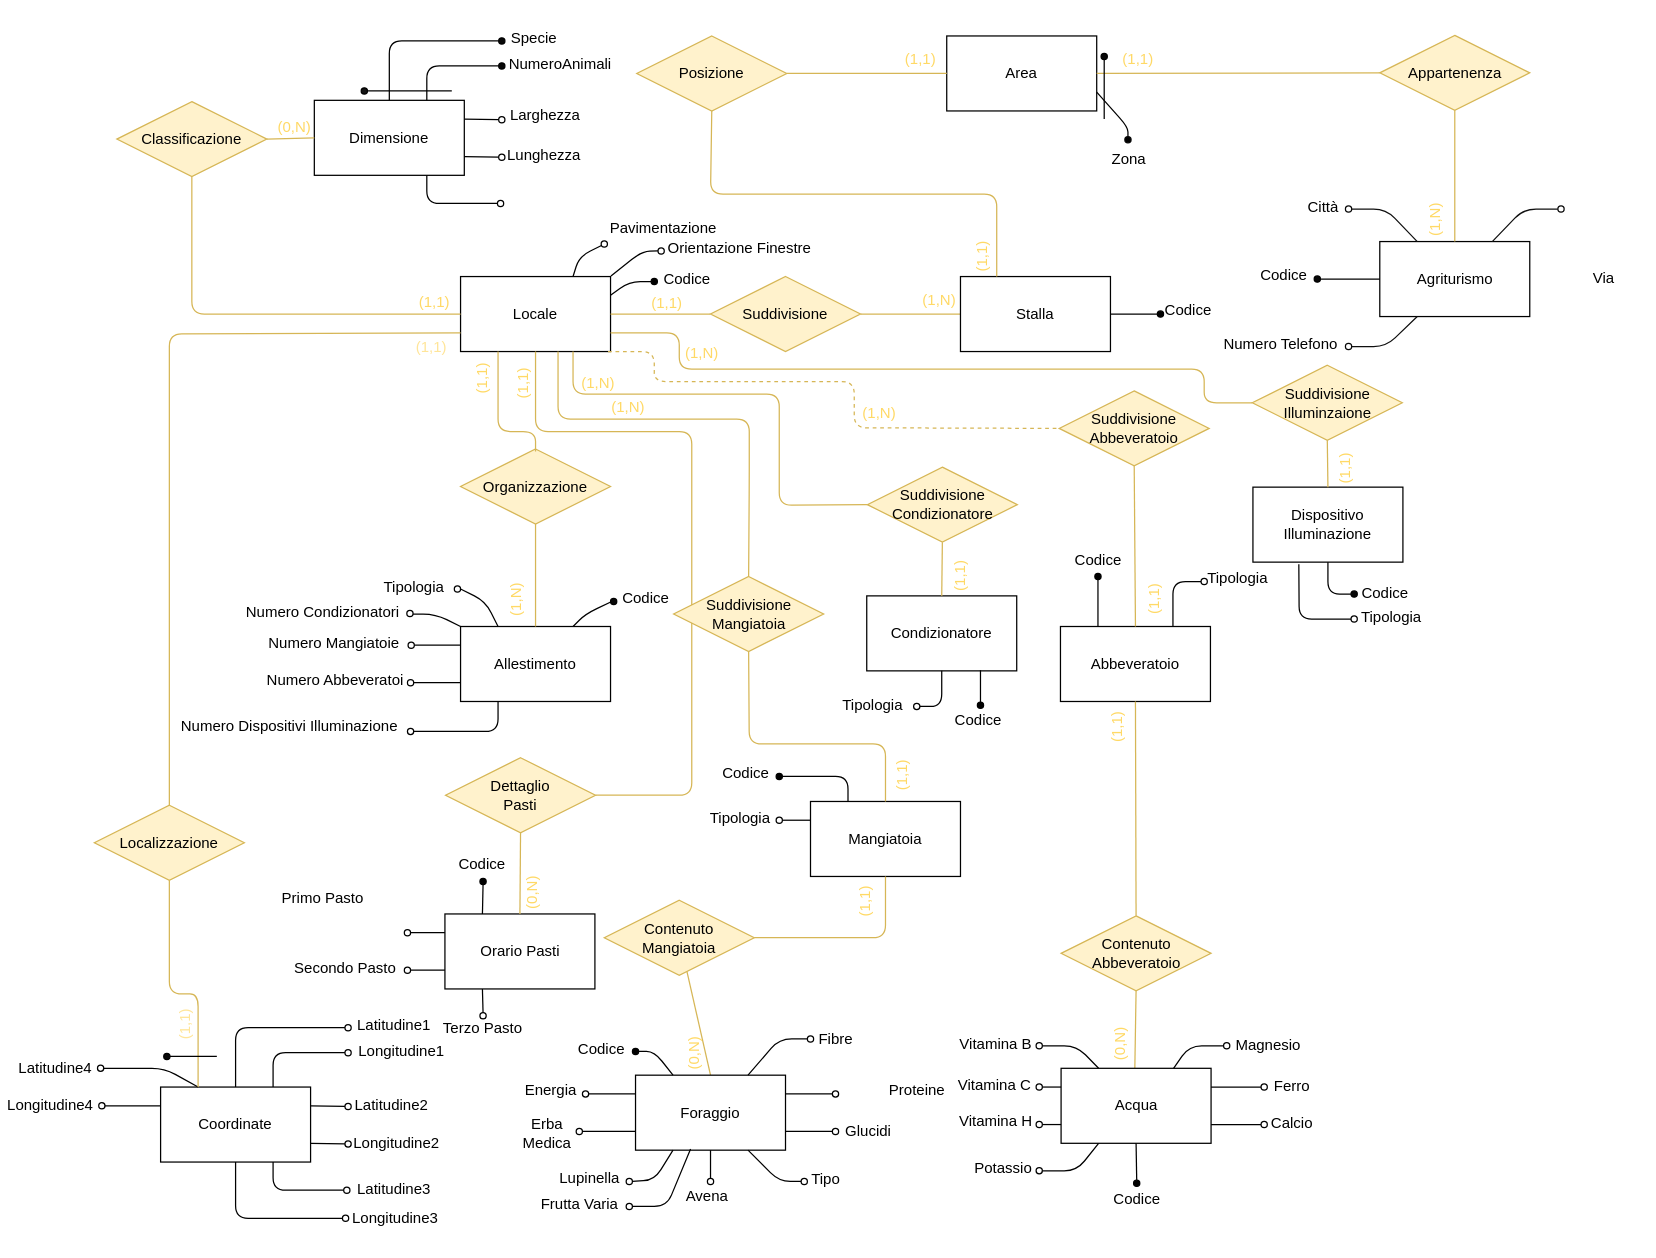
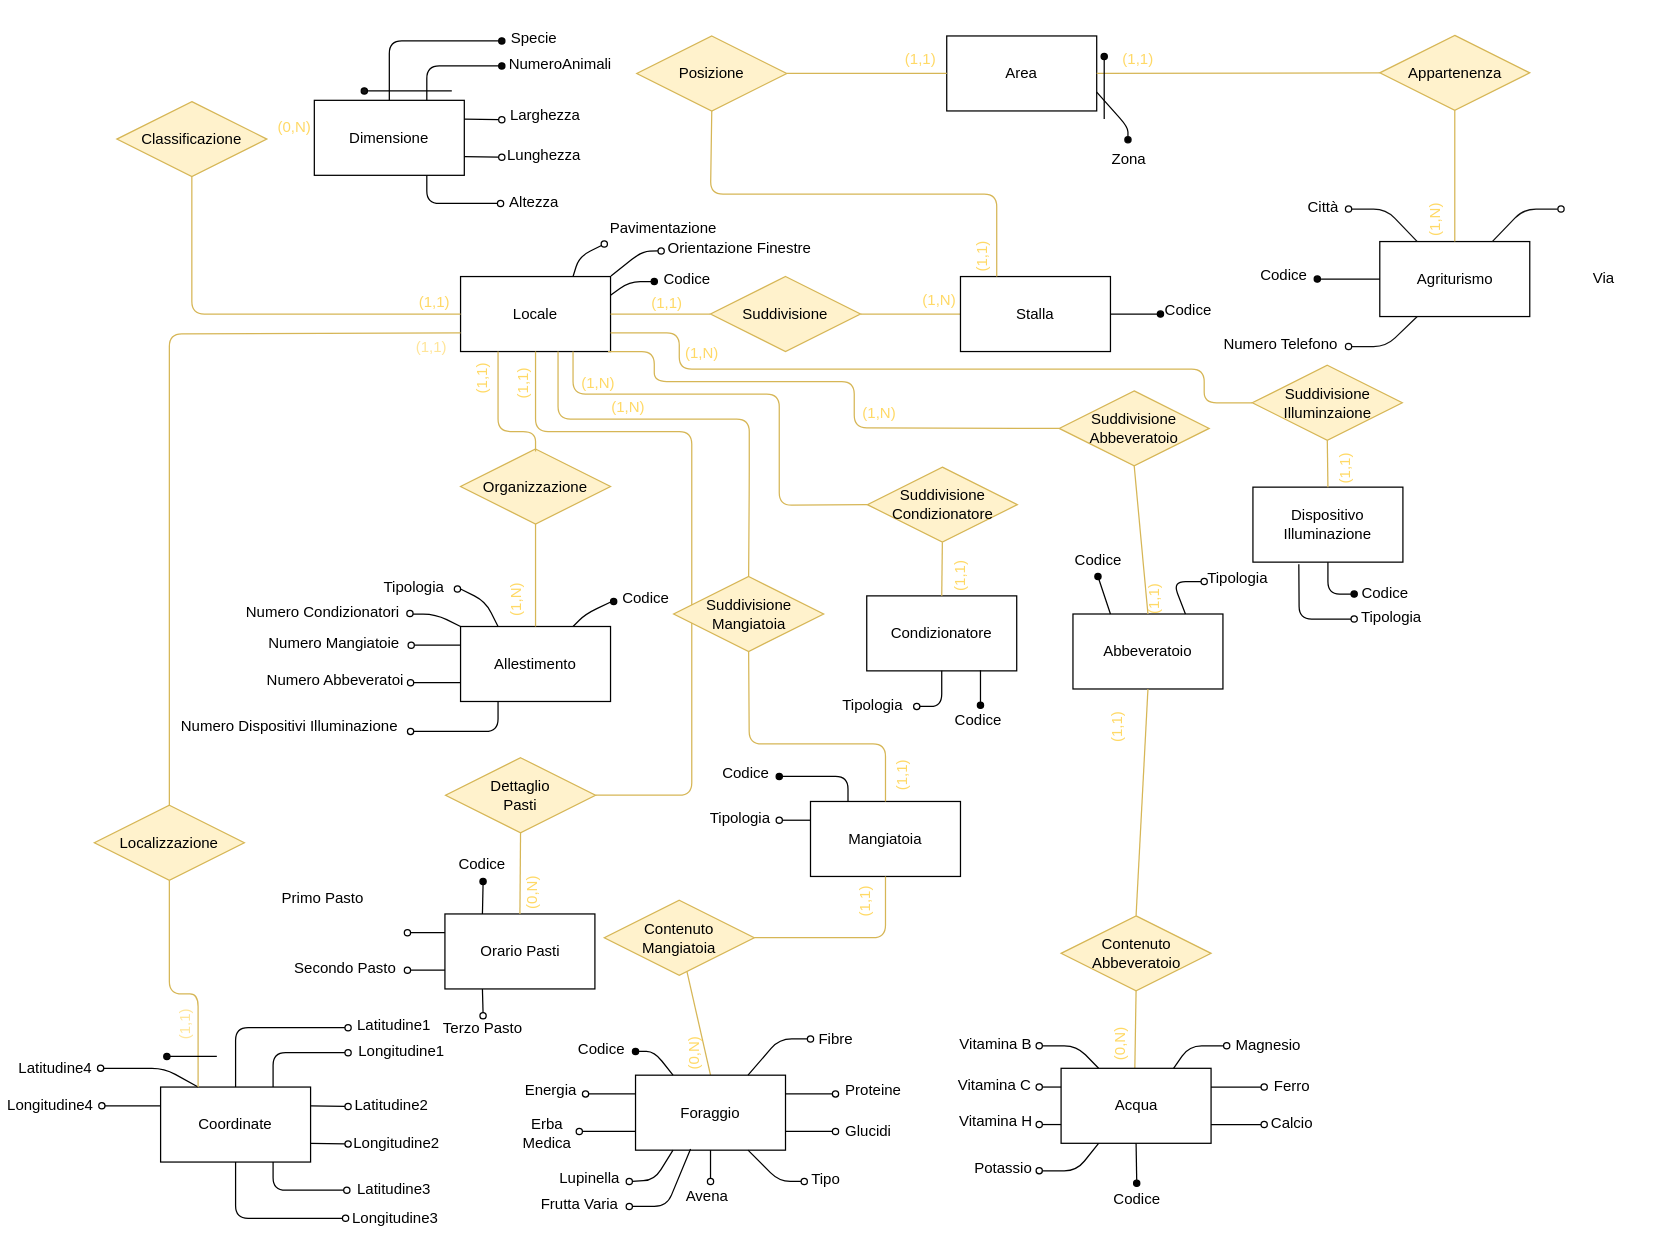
(290, 138) -> none
none -> (534, 202)
(842, 381) -> (842, 381)
(1136, 664) -> (1148, 651)
(917, 1091) -> (873, 1091)
